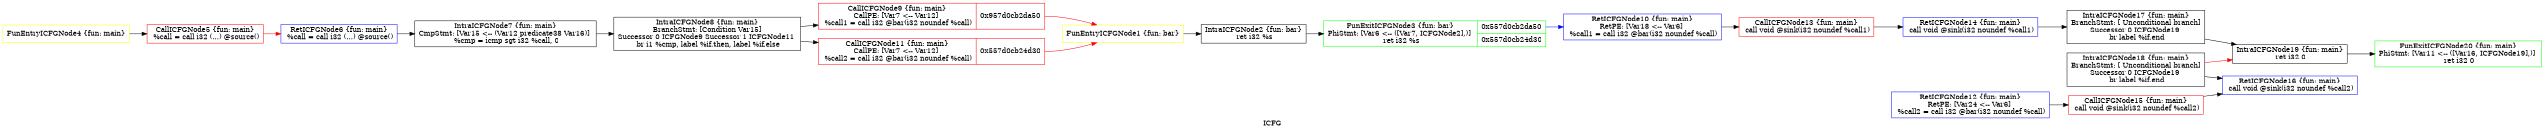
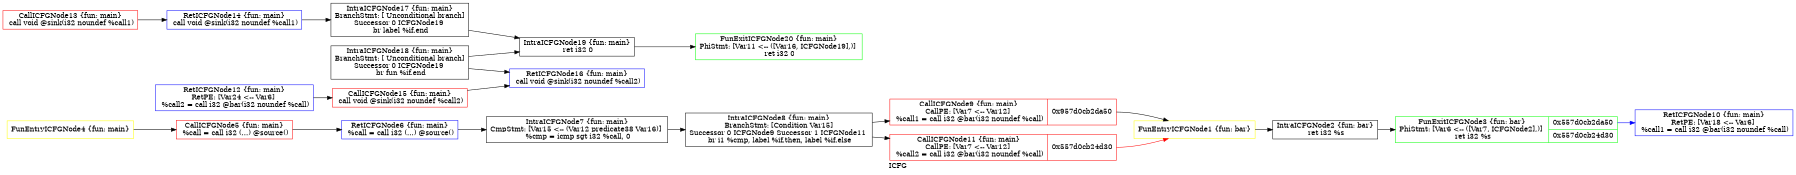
(1069, 18) -> (1140, 114)
(1728, 27) -> none
(270, 34) -> (315, 130)
(2216, 61) -> (492, 54)
(2136, 80) -> (400, 73)
